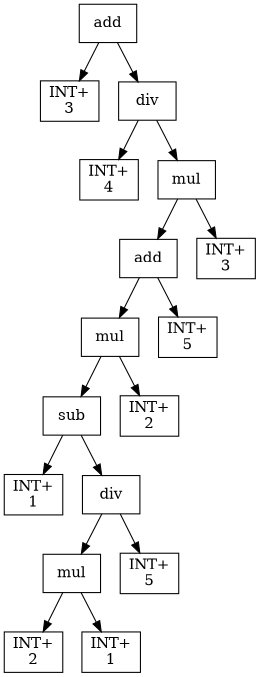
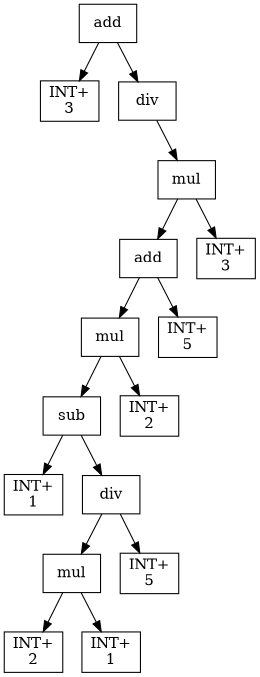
(109, 180) -> none
